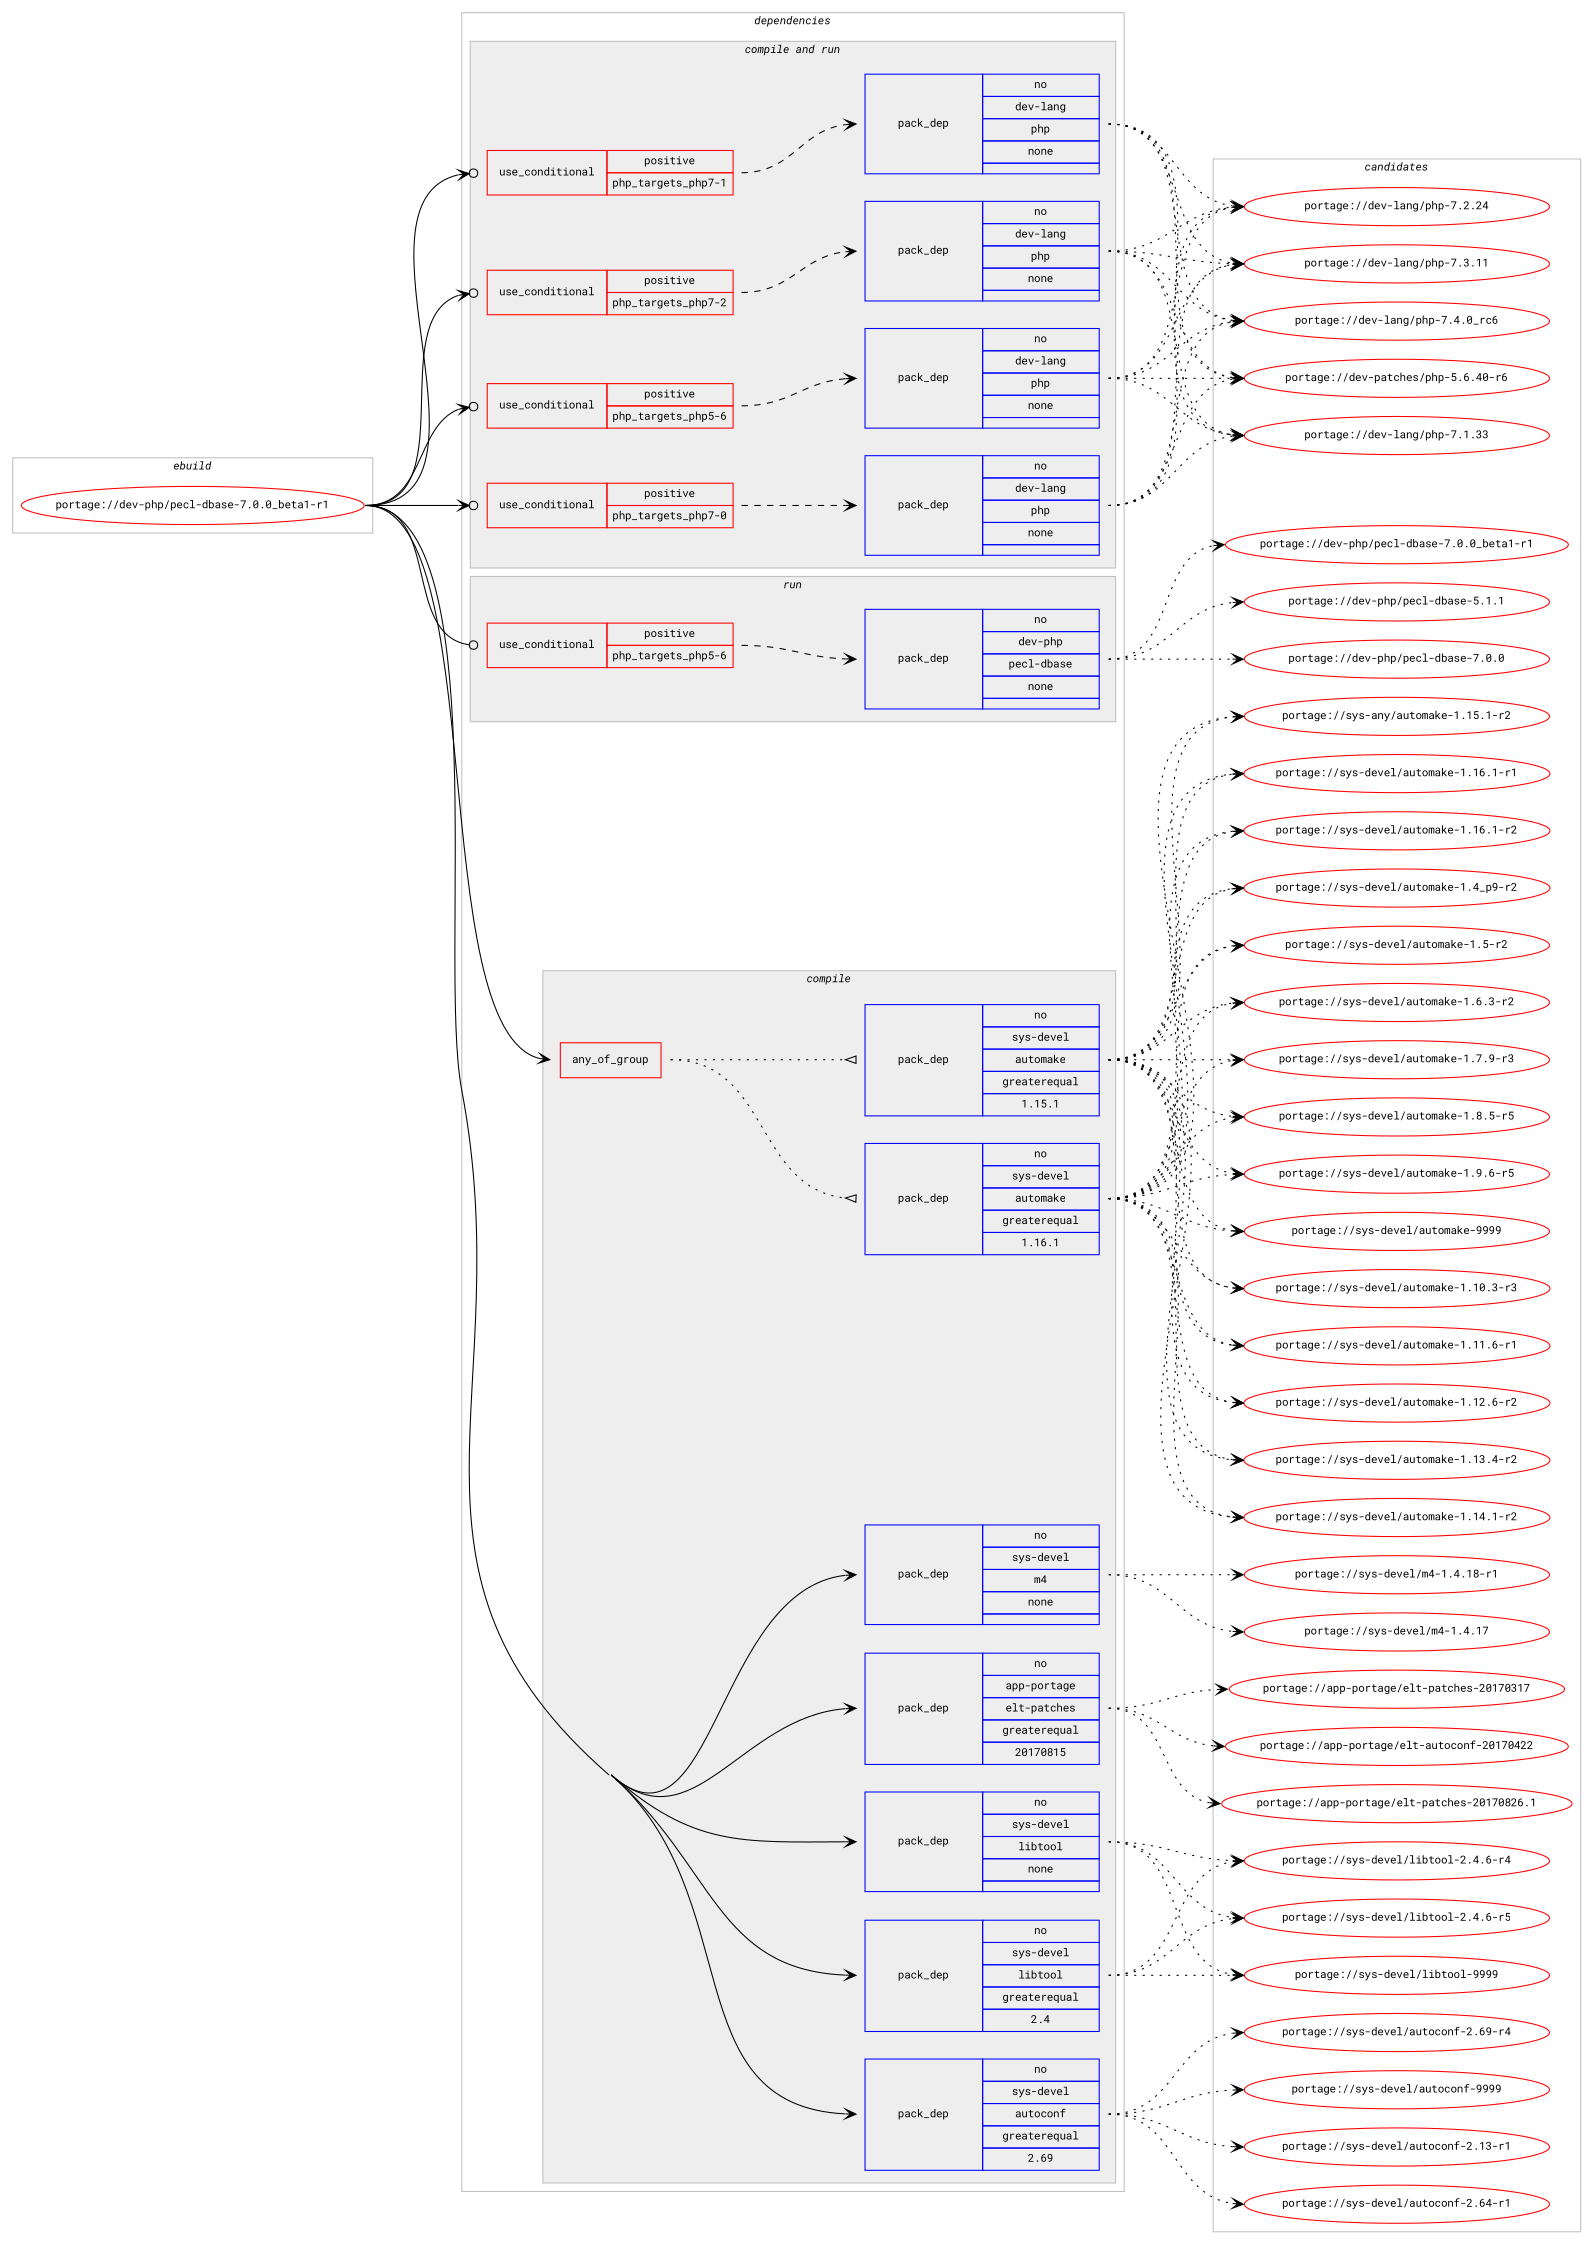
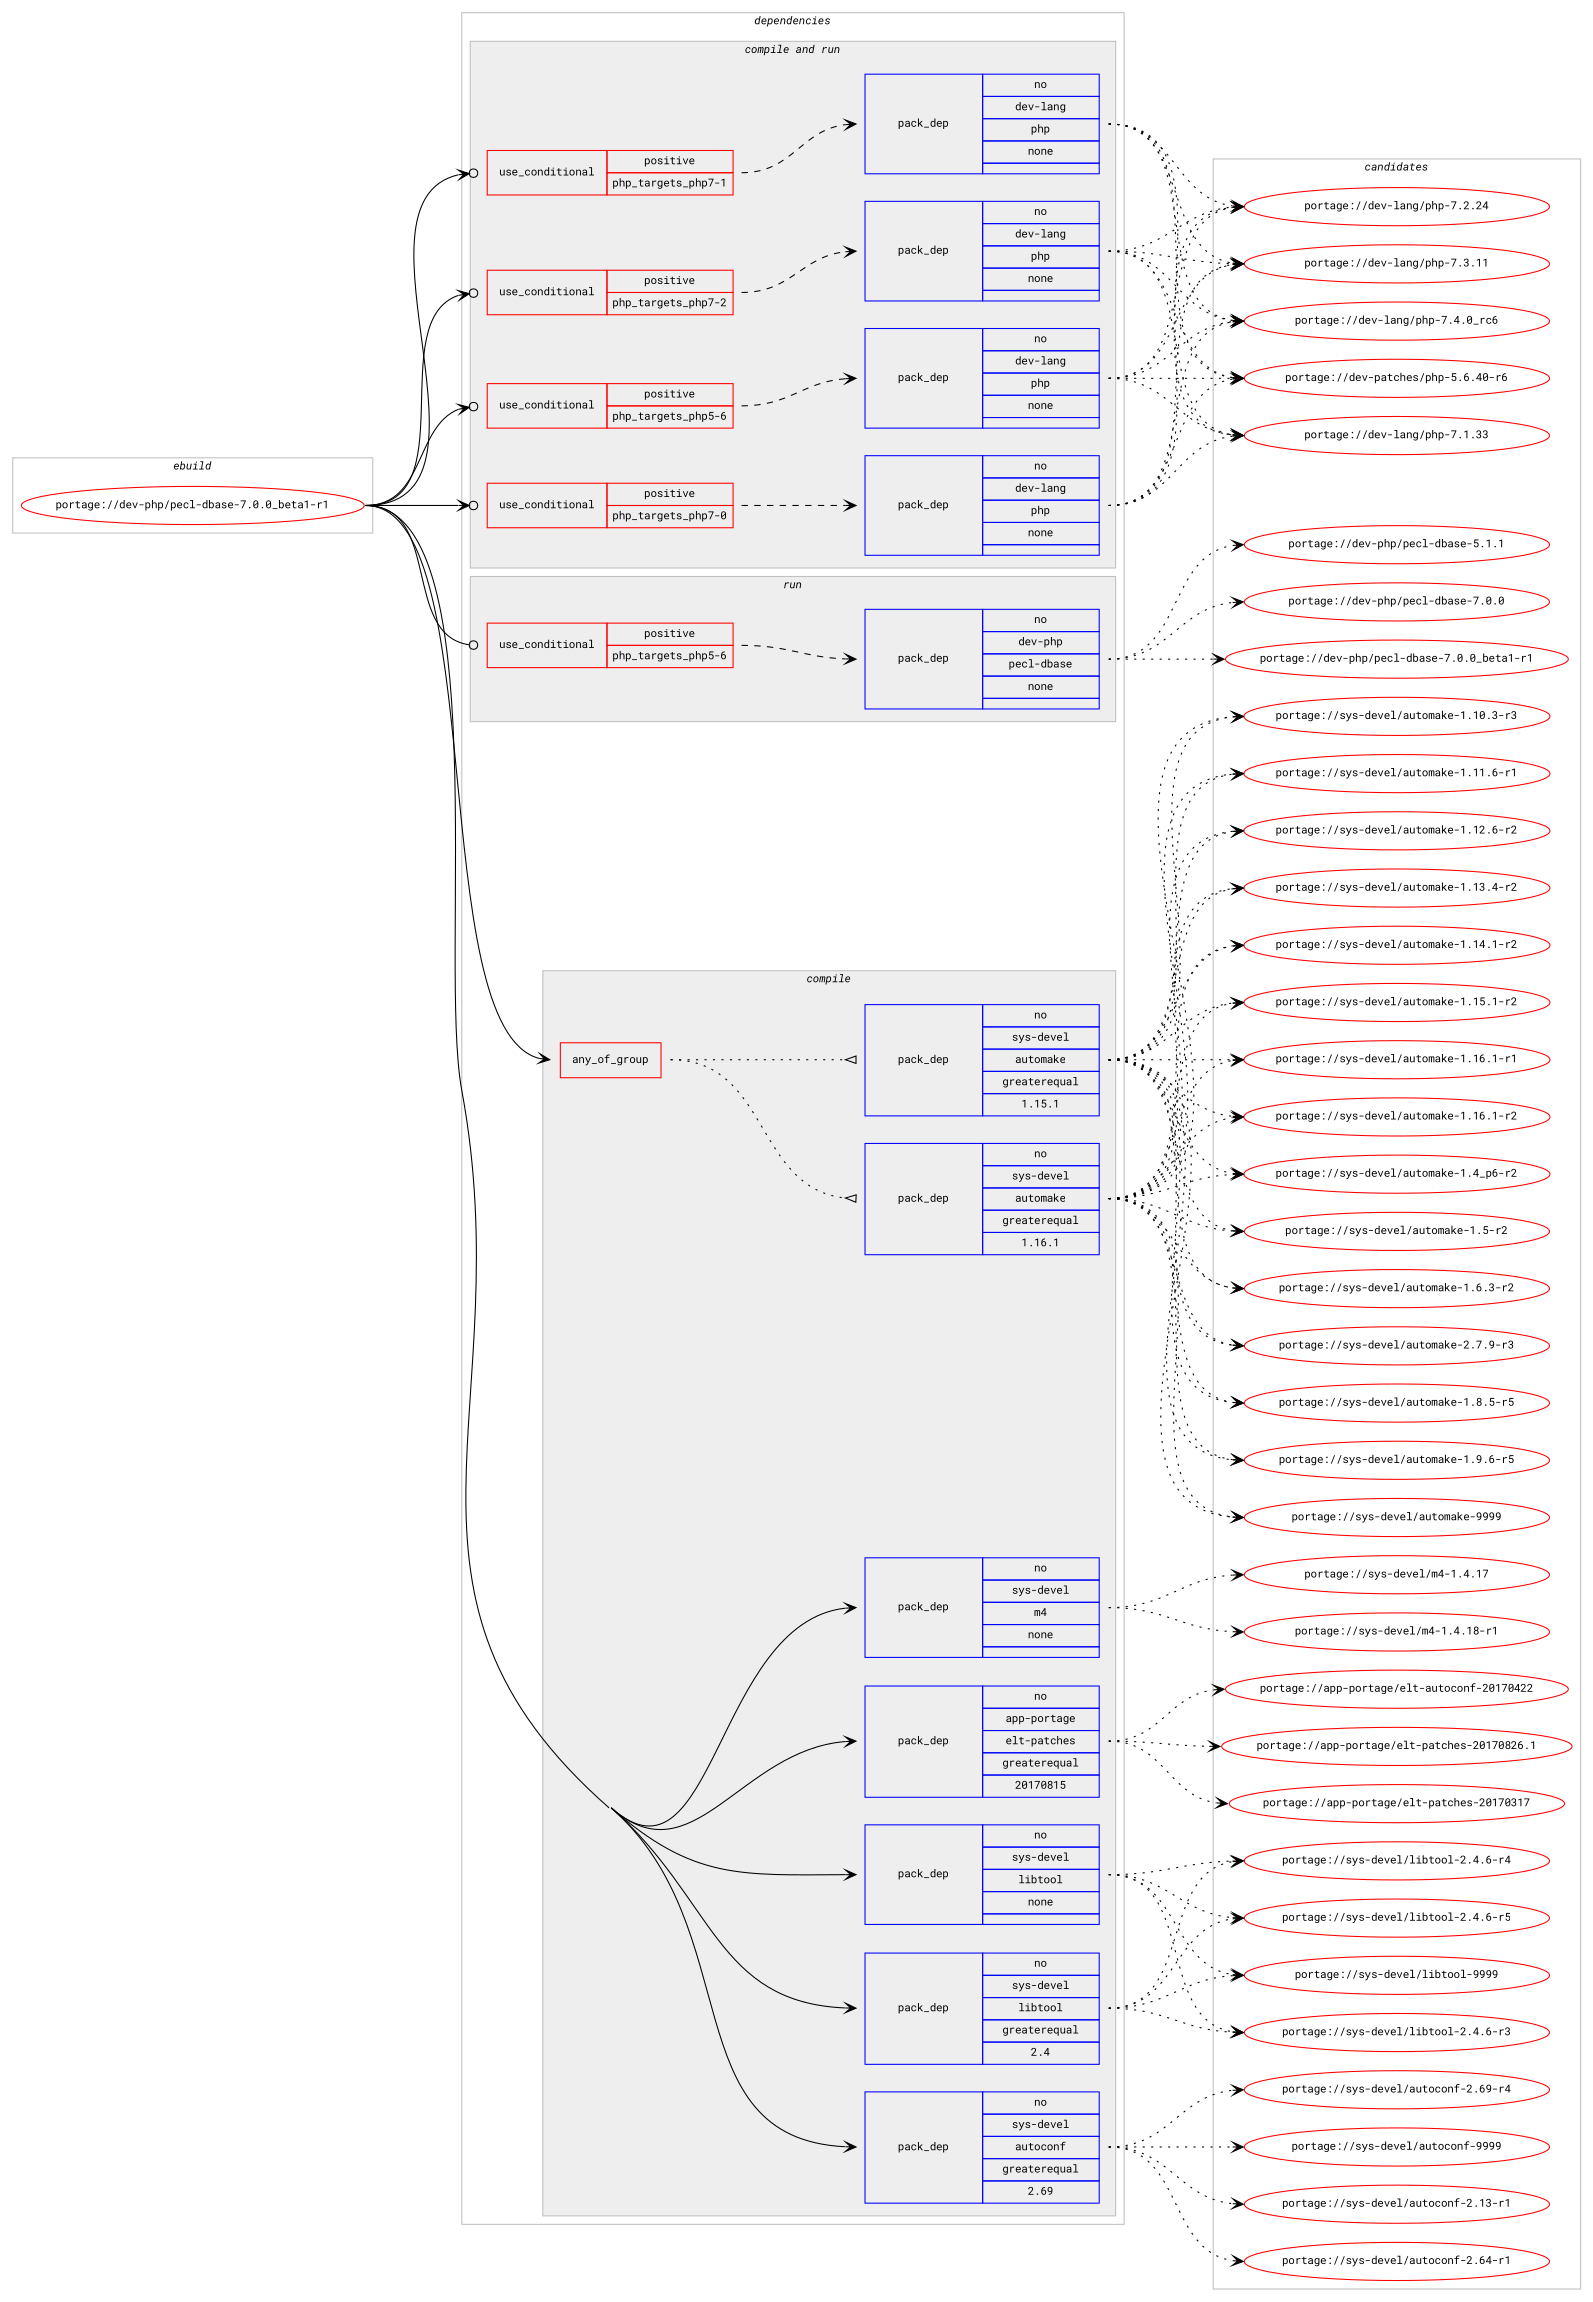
(1397, 716) -> (1397, 1002)
(1397, 888) -> (1397, 1174)
(1397, 1060) -> (1397, 1346)
none -> (1397, 2033)
